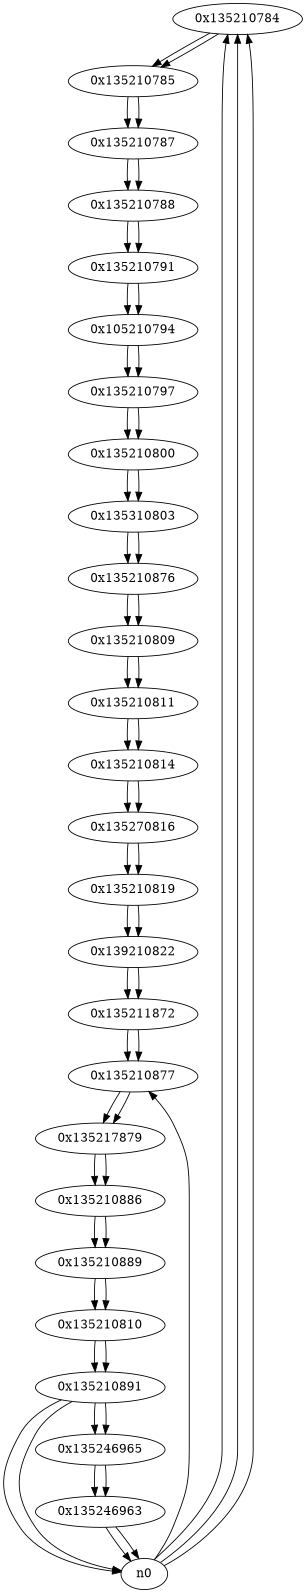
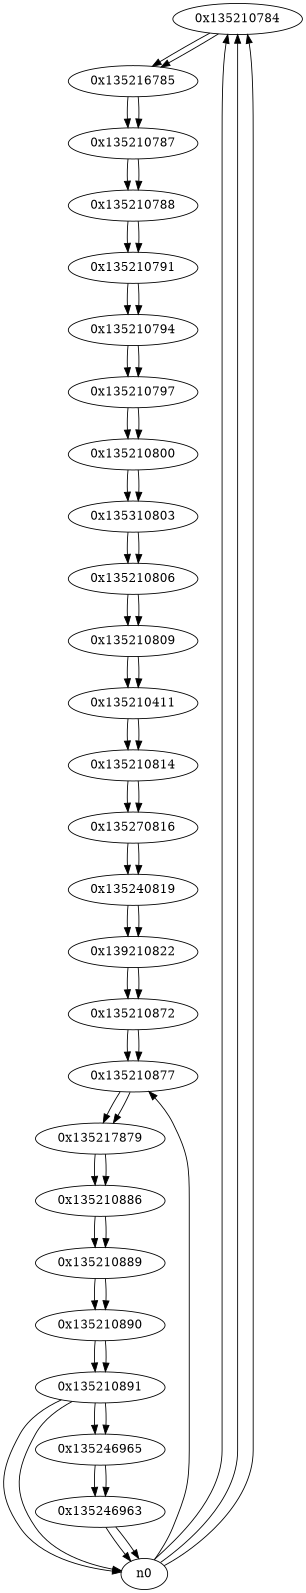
(133, 81) -> (133, 81)
(133, 330) -> (133, 330)
(133, 579) -> (133, 579)
(133, 703) -> (133, 703)
(133, 890) -> (133, 890)
(133, 1014) -> (133, 1014)
(100, 1325) -> (100, 1325)
